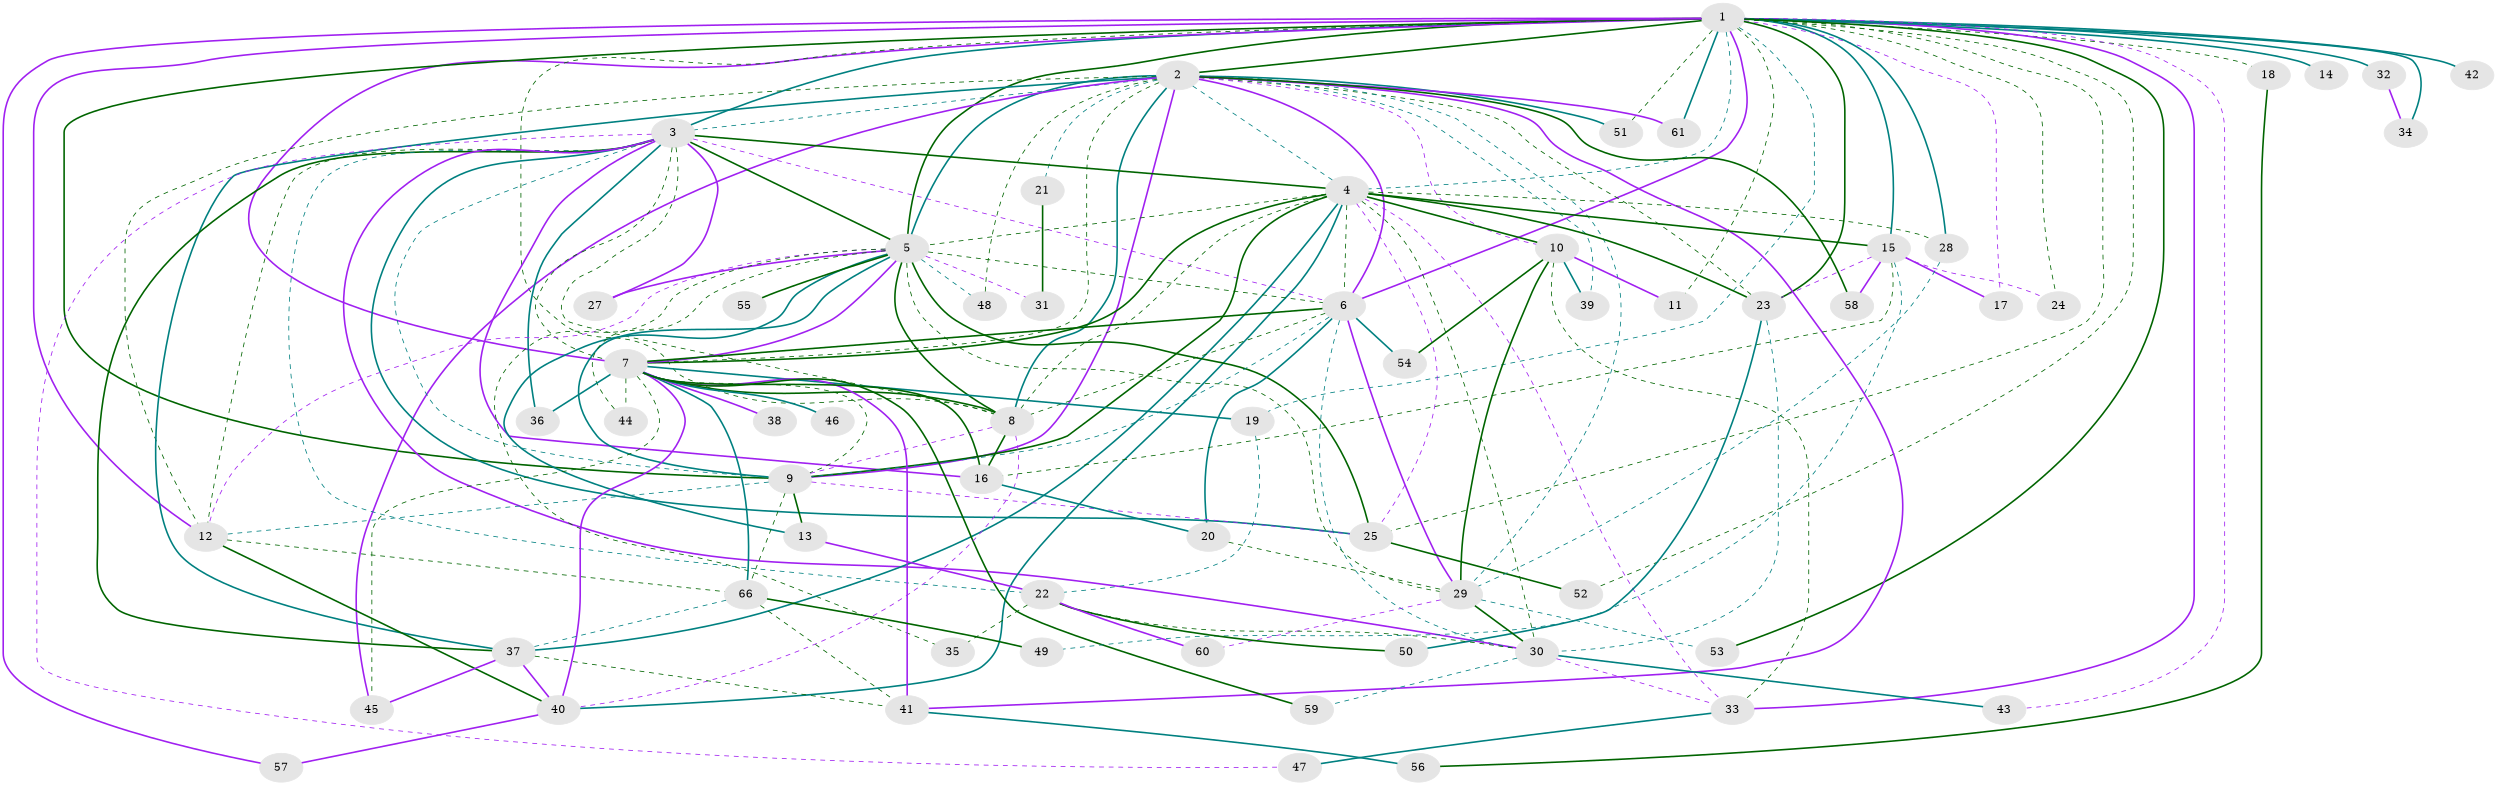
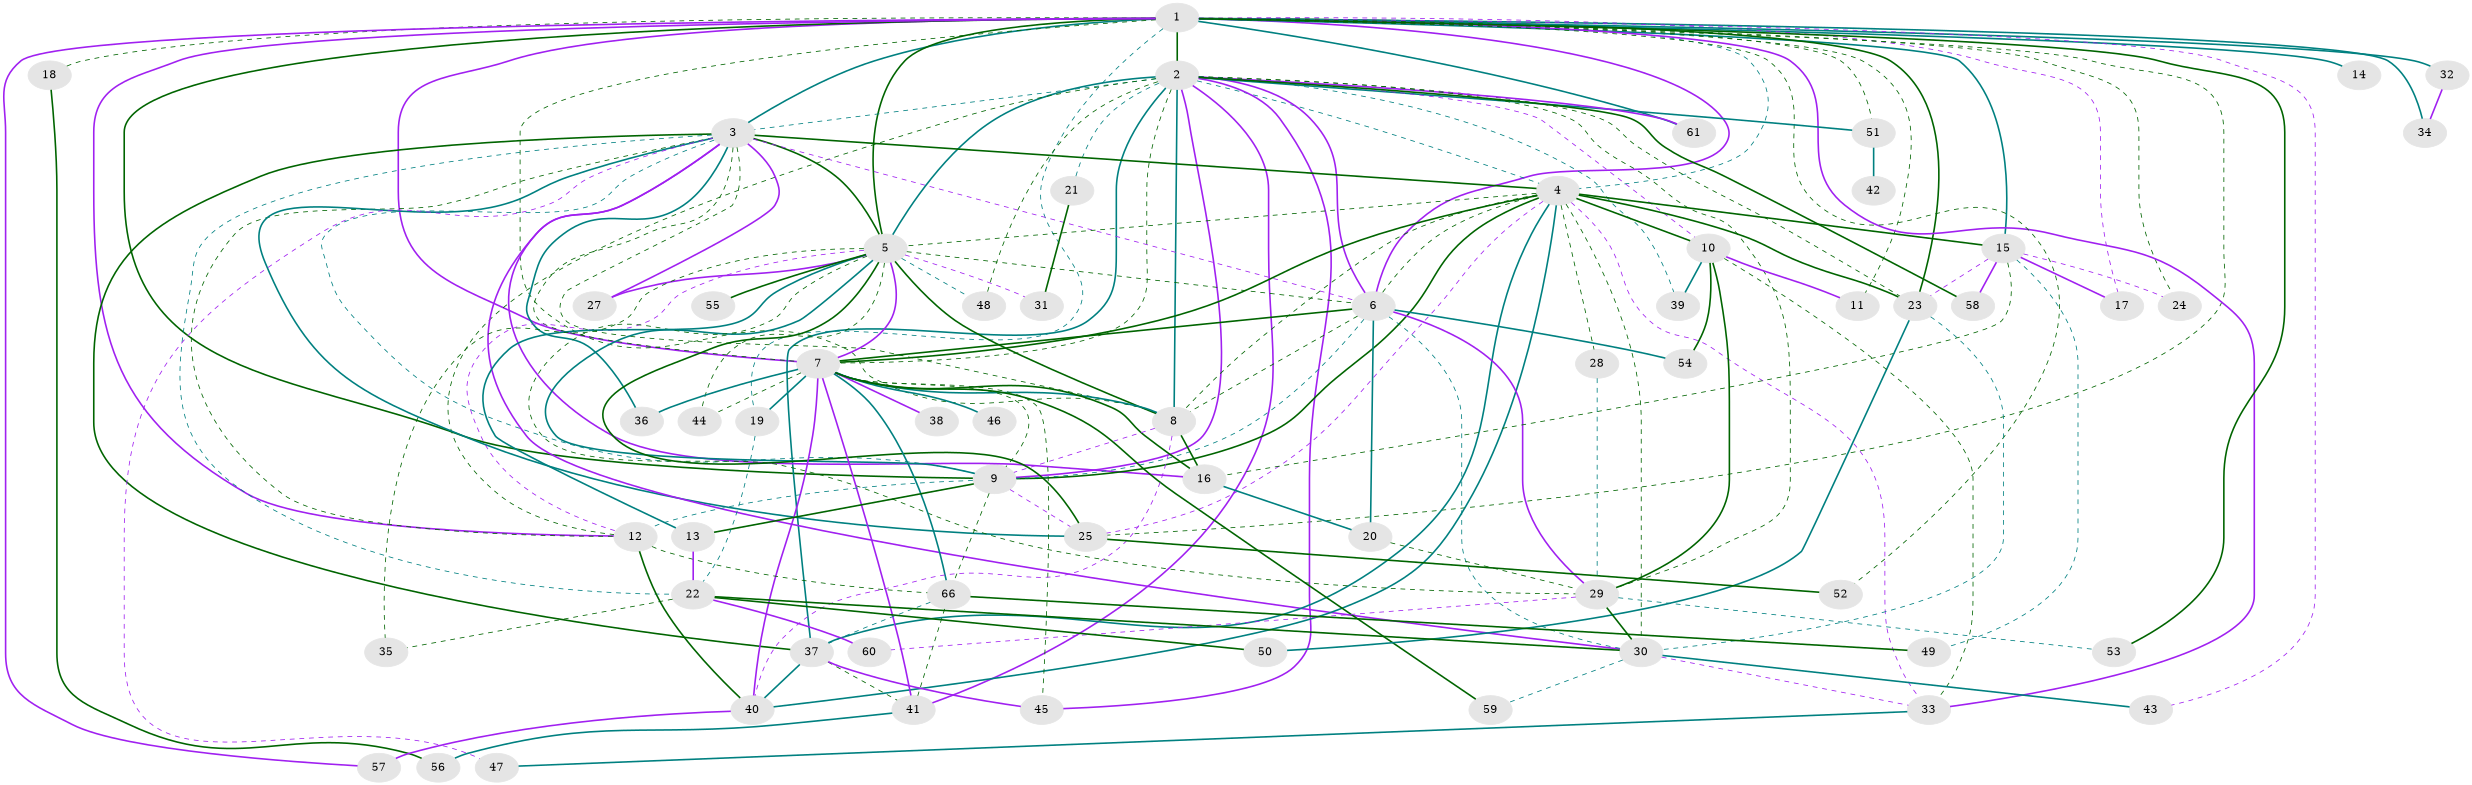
(2101, 30) -> (1874, 162)
(1893, 79) -> none
(1598, 230) -> (1670, 195)
(810, 393) -> (1029, 392)
(1241, 631) -> (1303, 632)
(536, 681) -> (782, 681)
